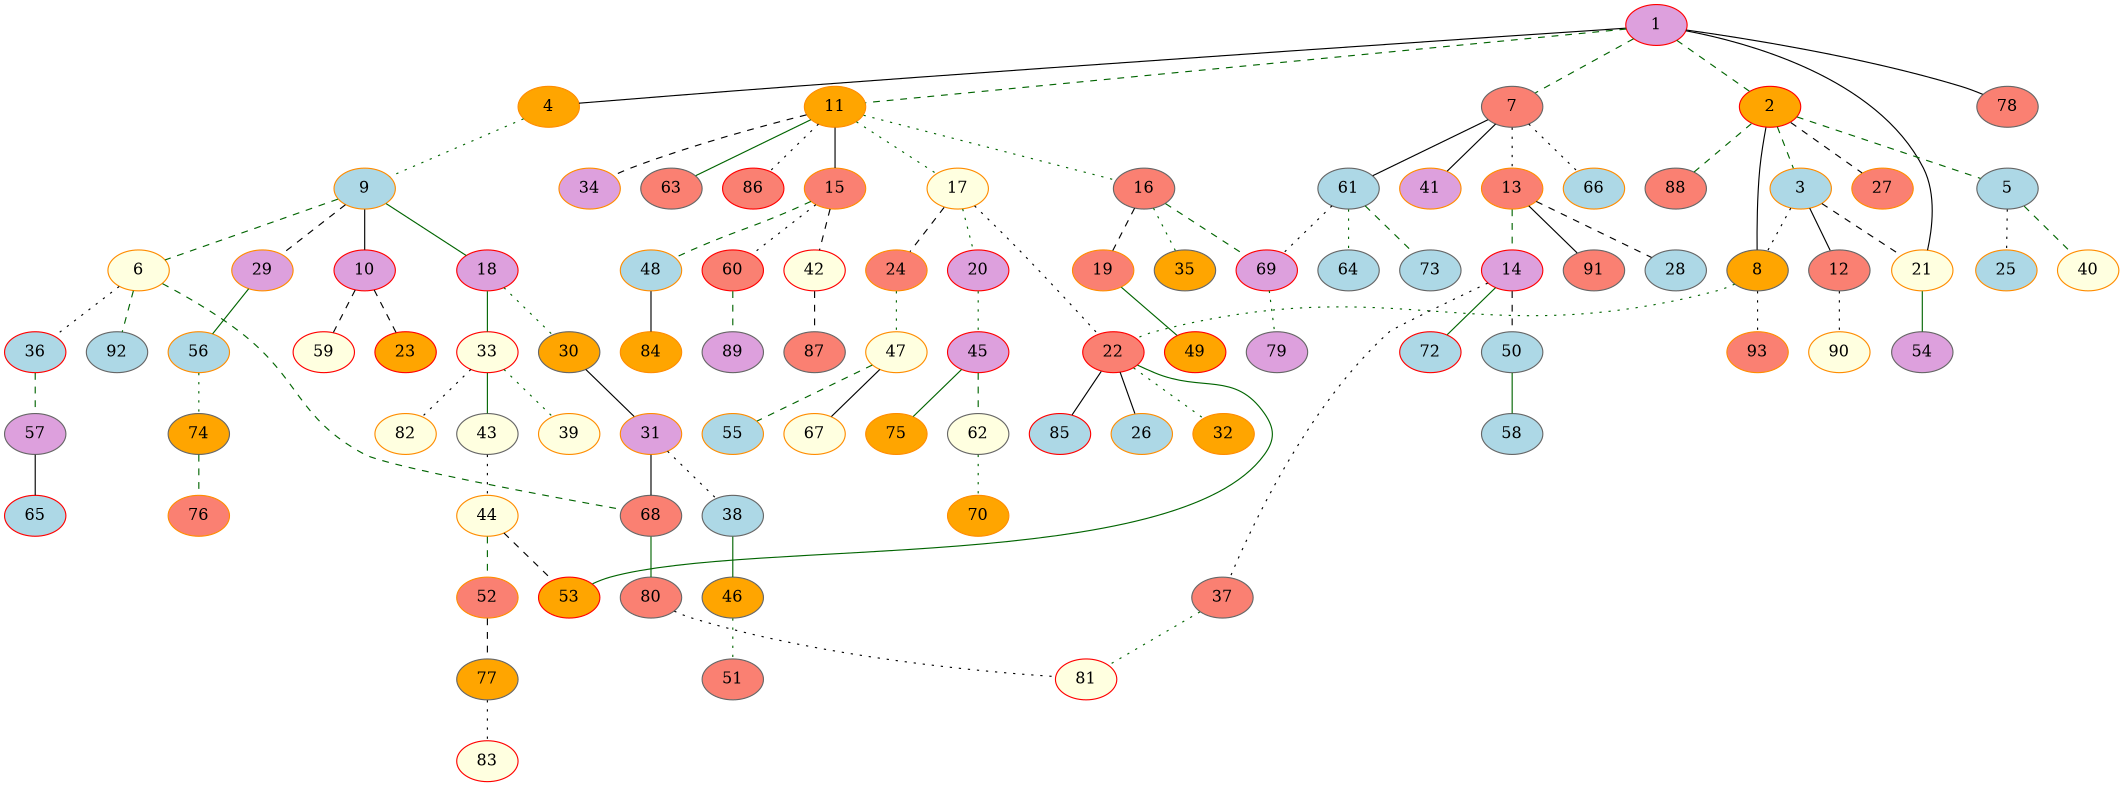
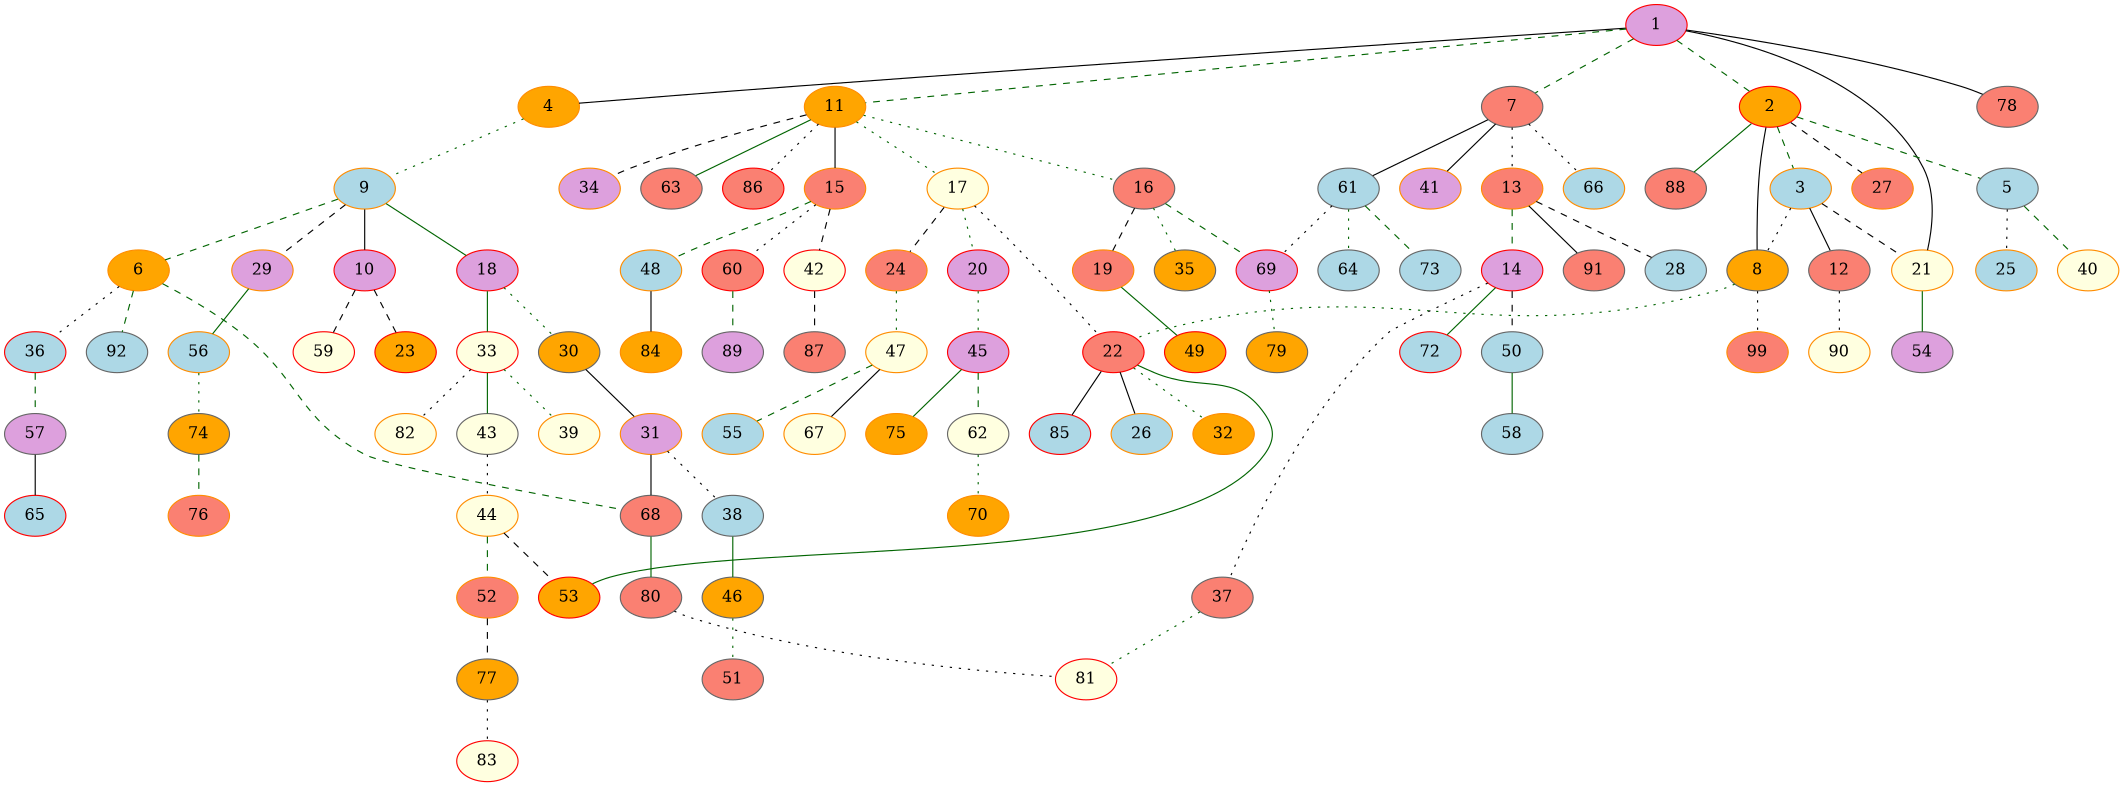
(1723, 148) -> (1723, 148)
(139, 270) -> (139, 270)
(1277, 352) -> (1277, 352)
(1758, 352) -> (1758, 352)
